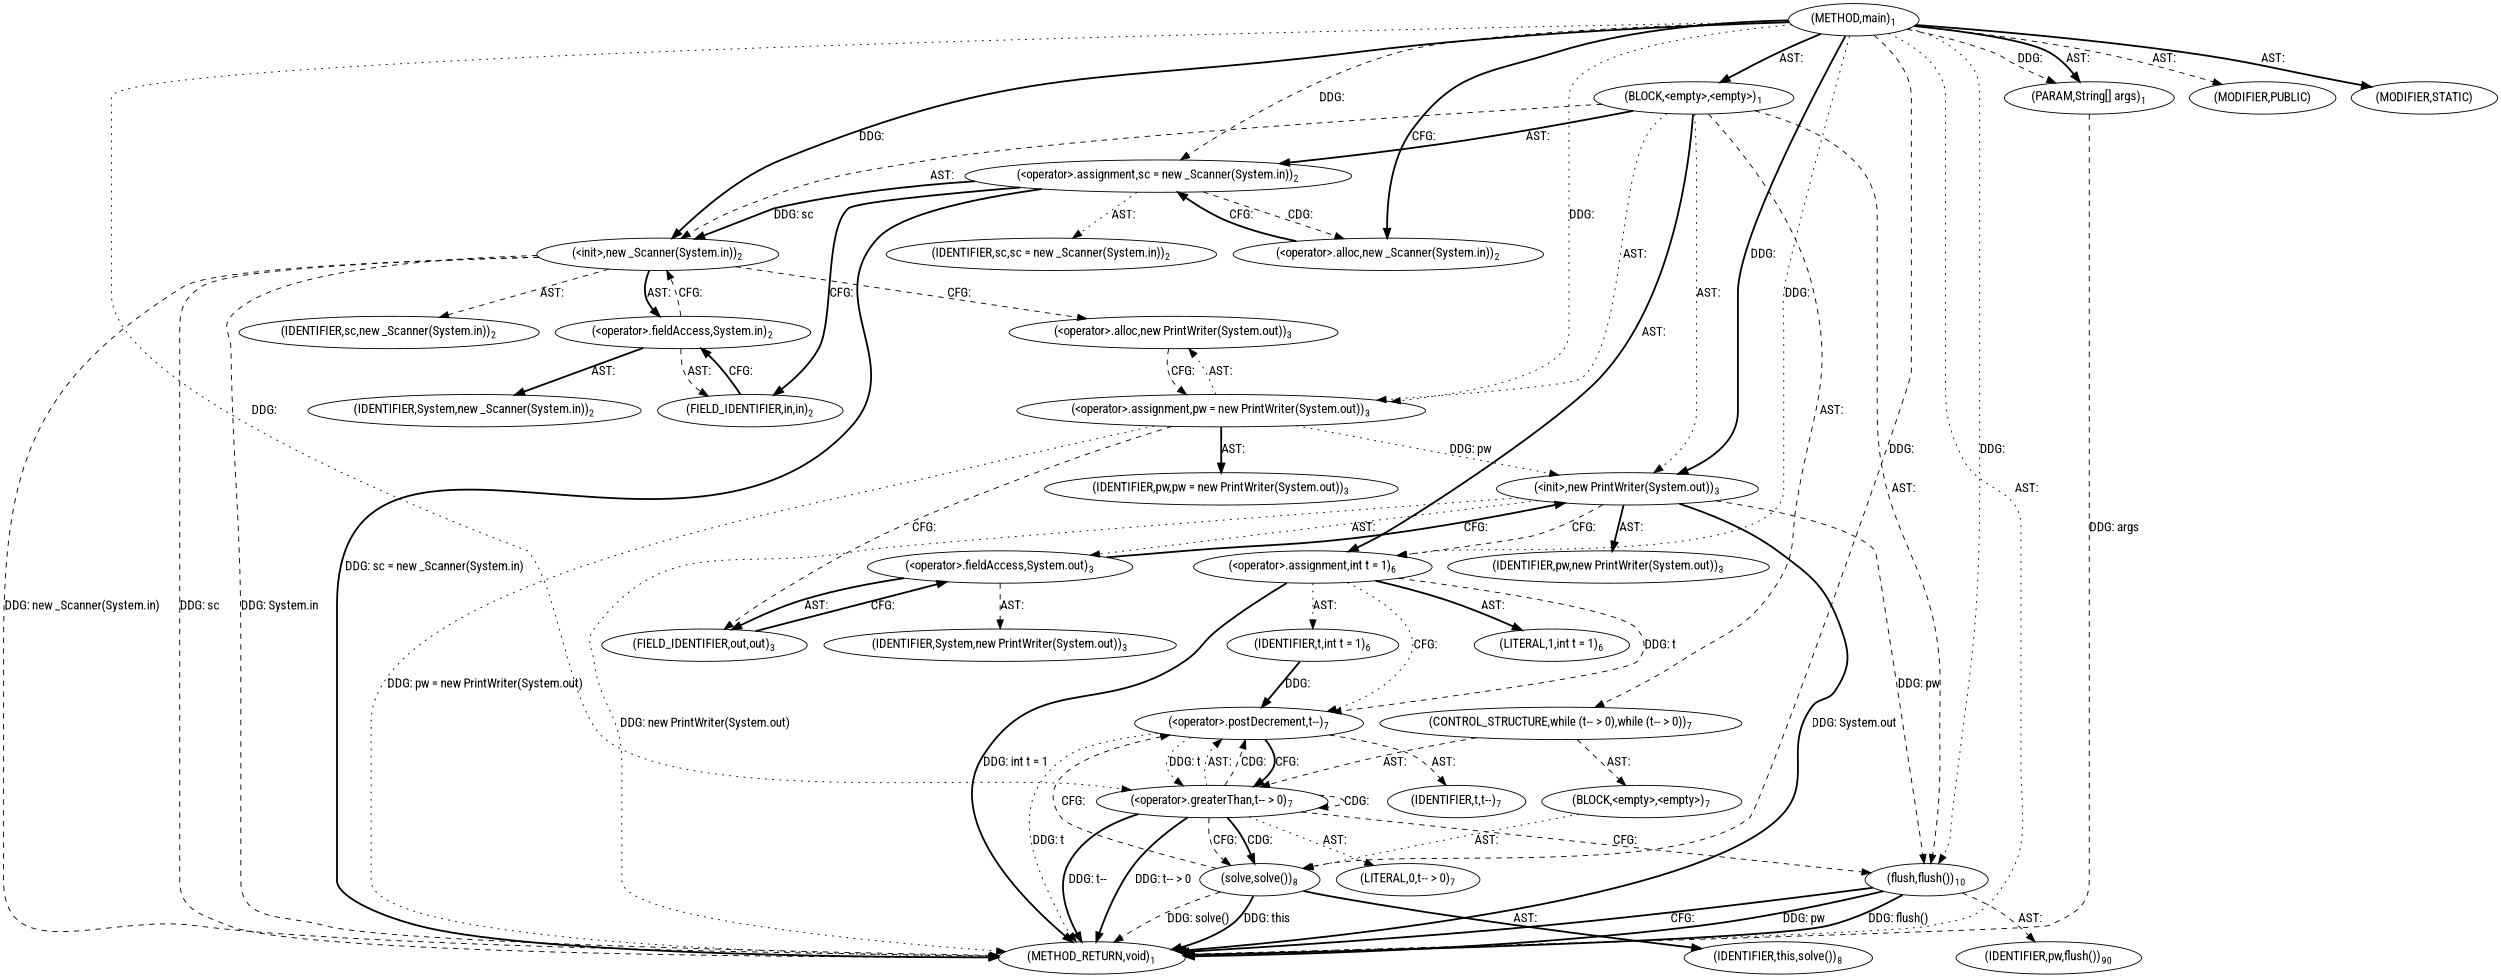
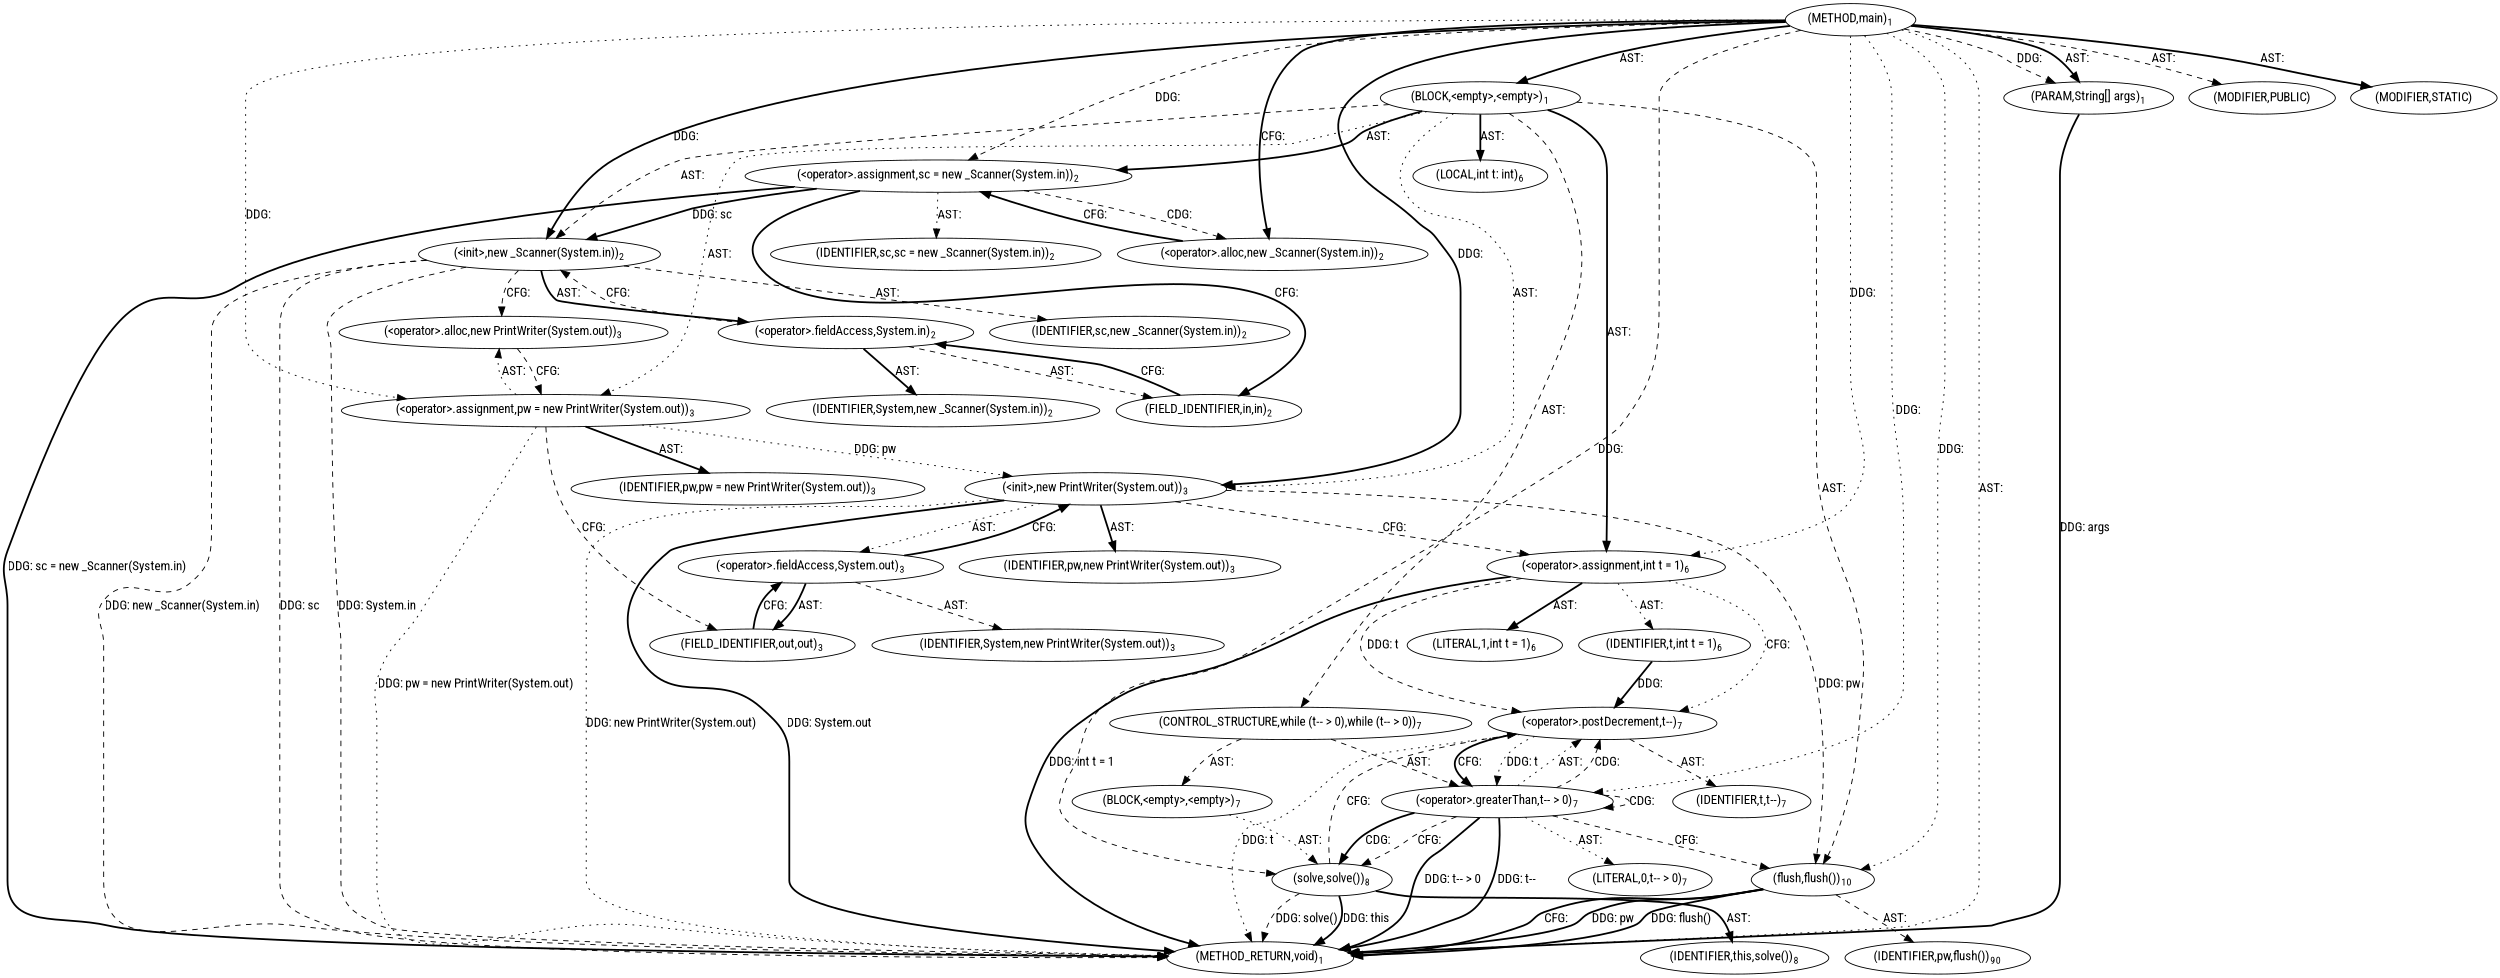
none -> (1480, 176)
(2036, 927) -> (2060, 857)
